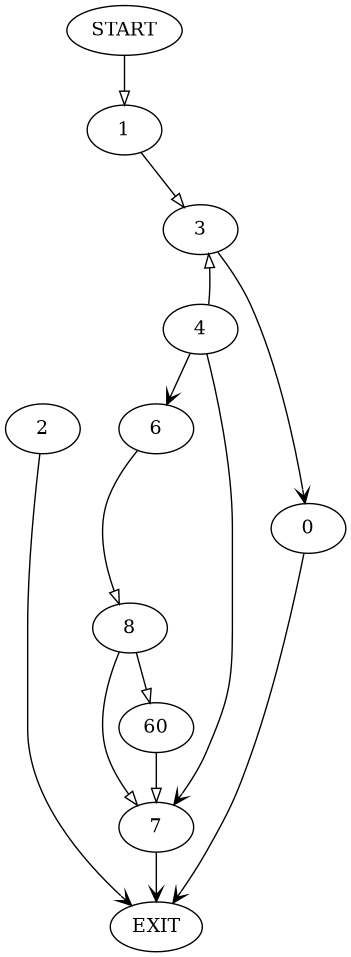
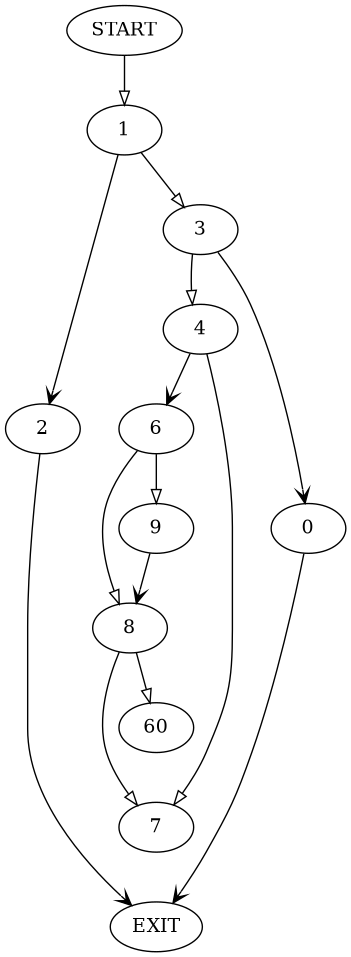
none -> (86, 272)
(210, 286) -> (191, 272)
none -> (156, 528)
(232, 578) -> (232, 578)
(156, 771) -> none
(156, 870) -> none
